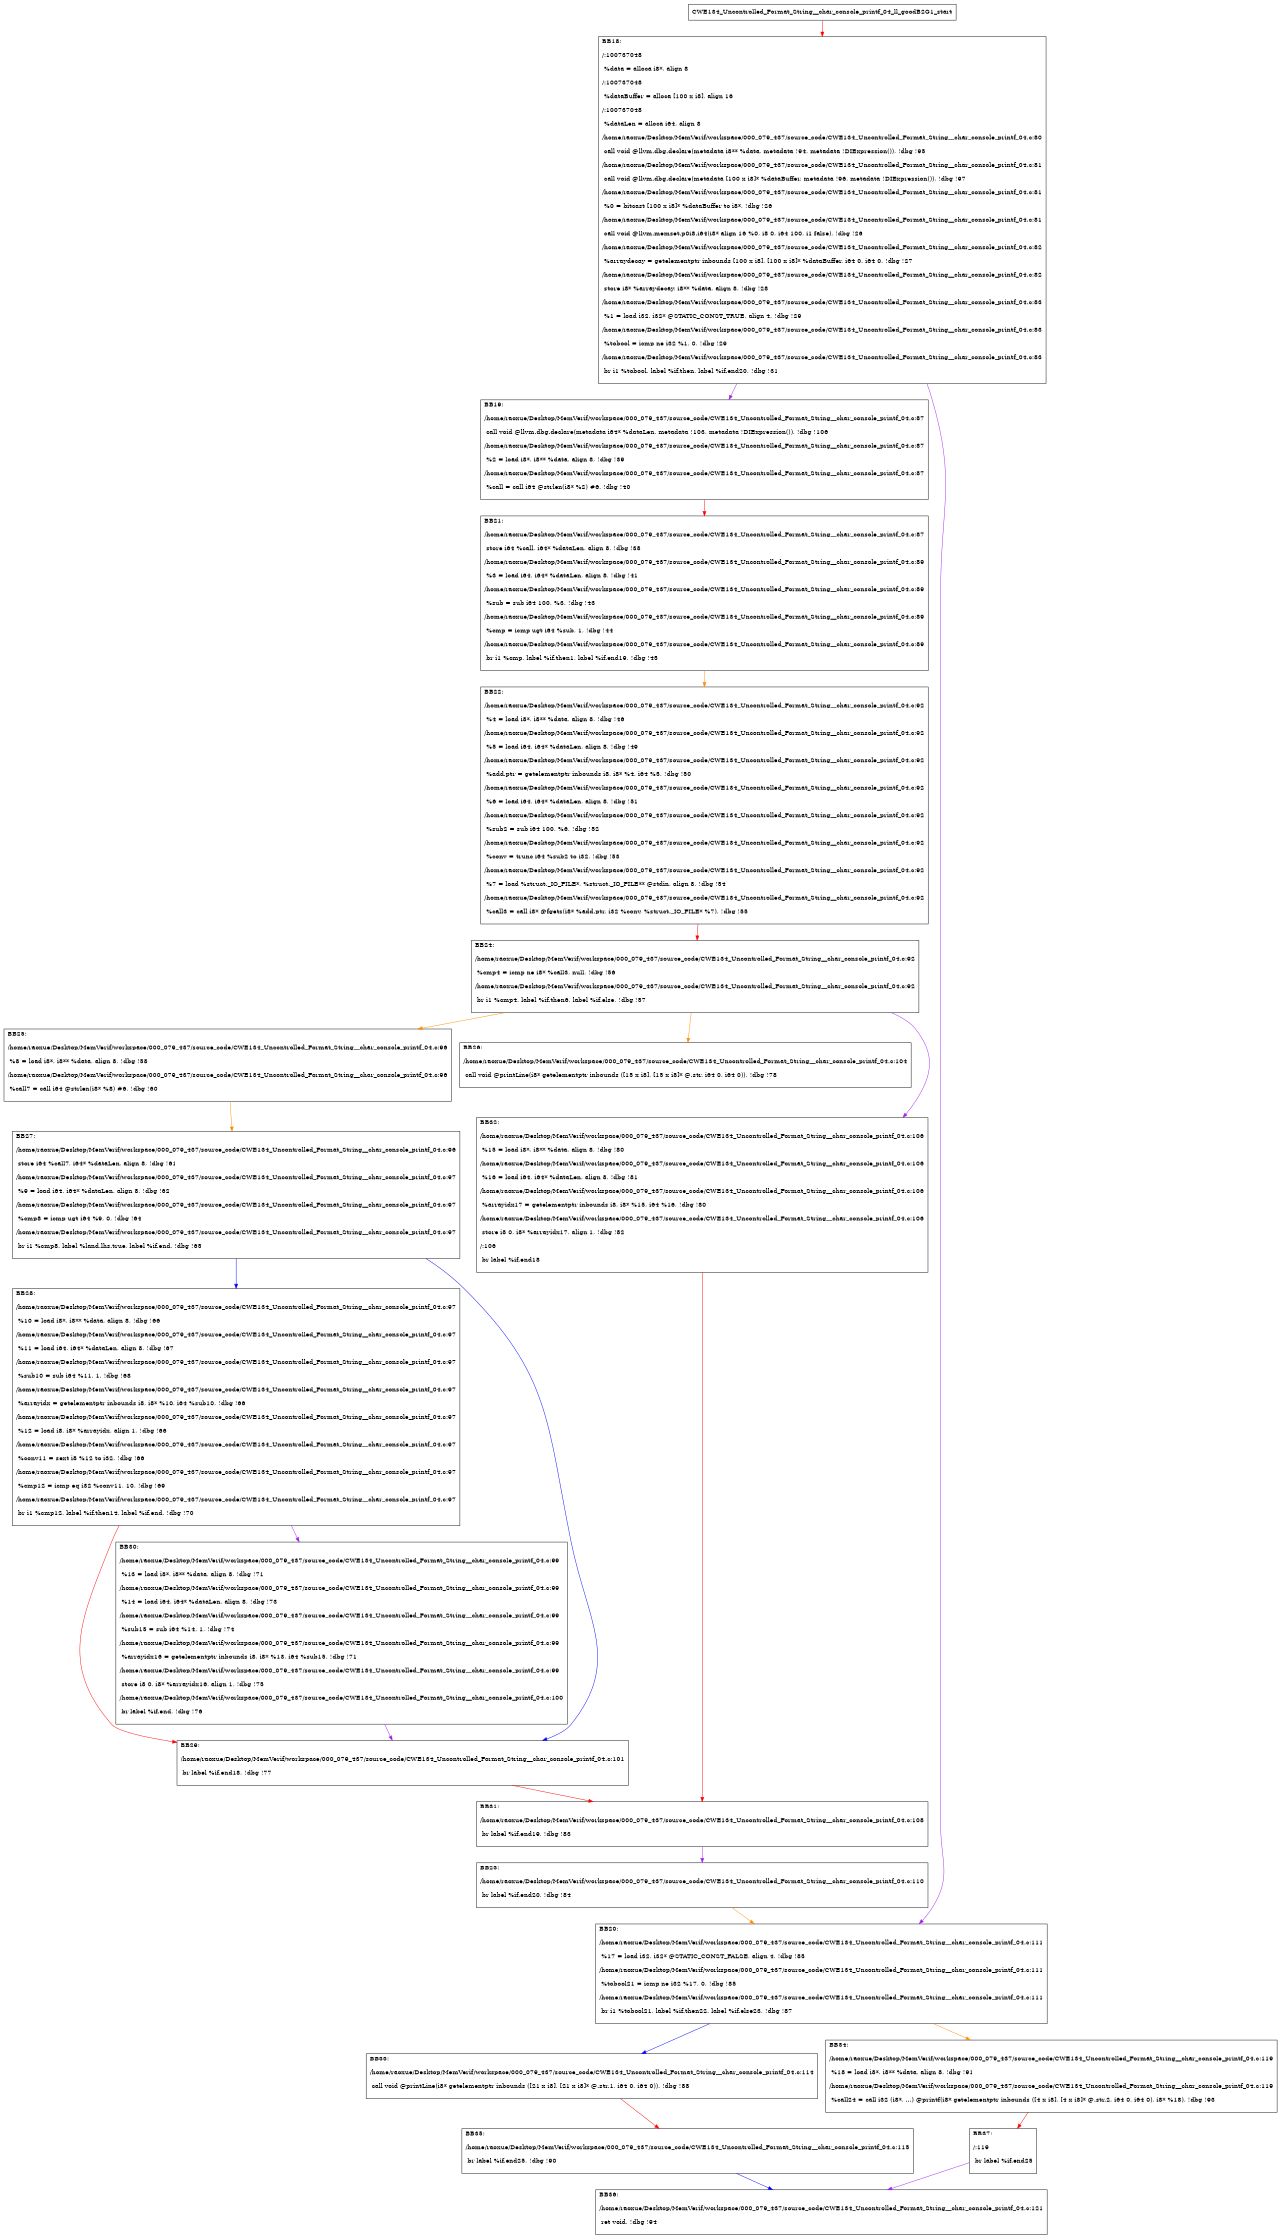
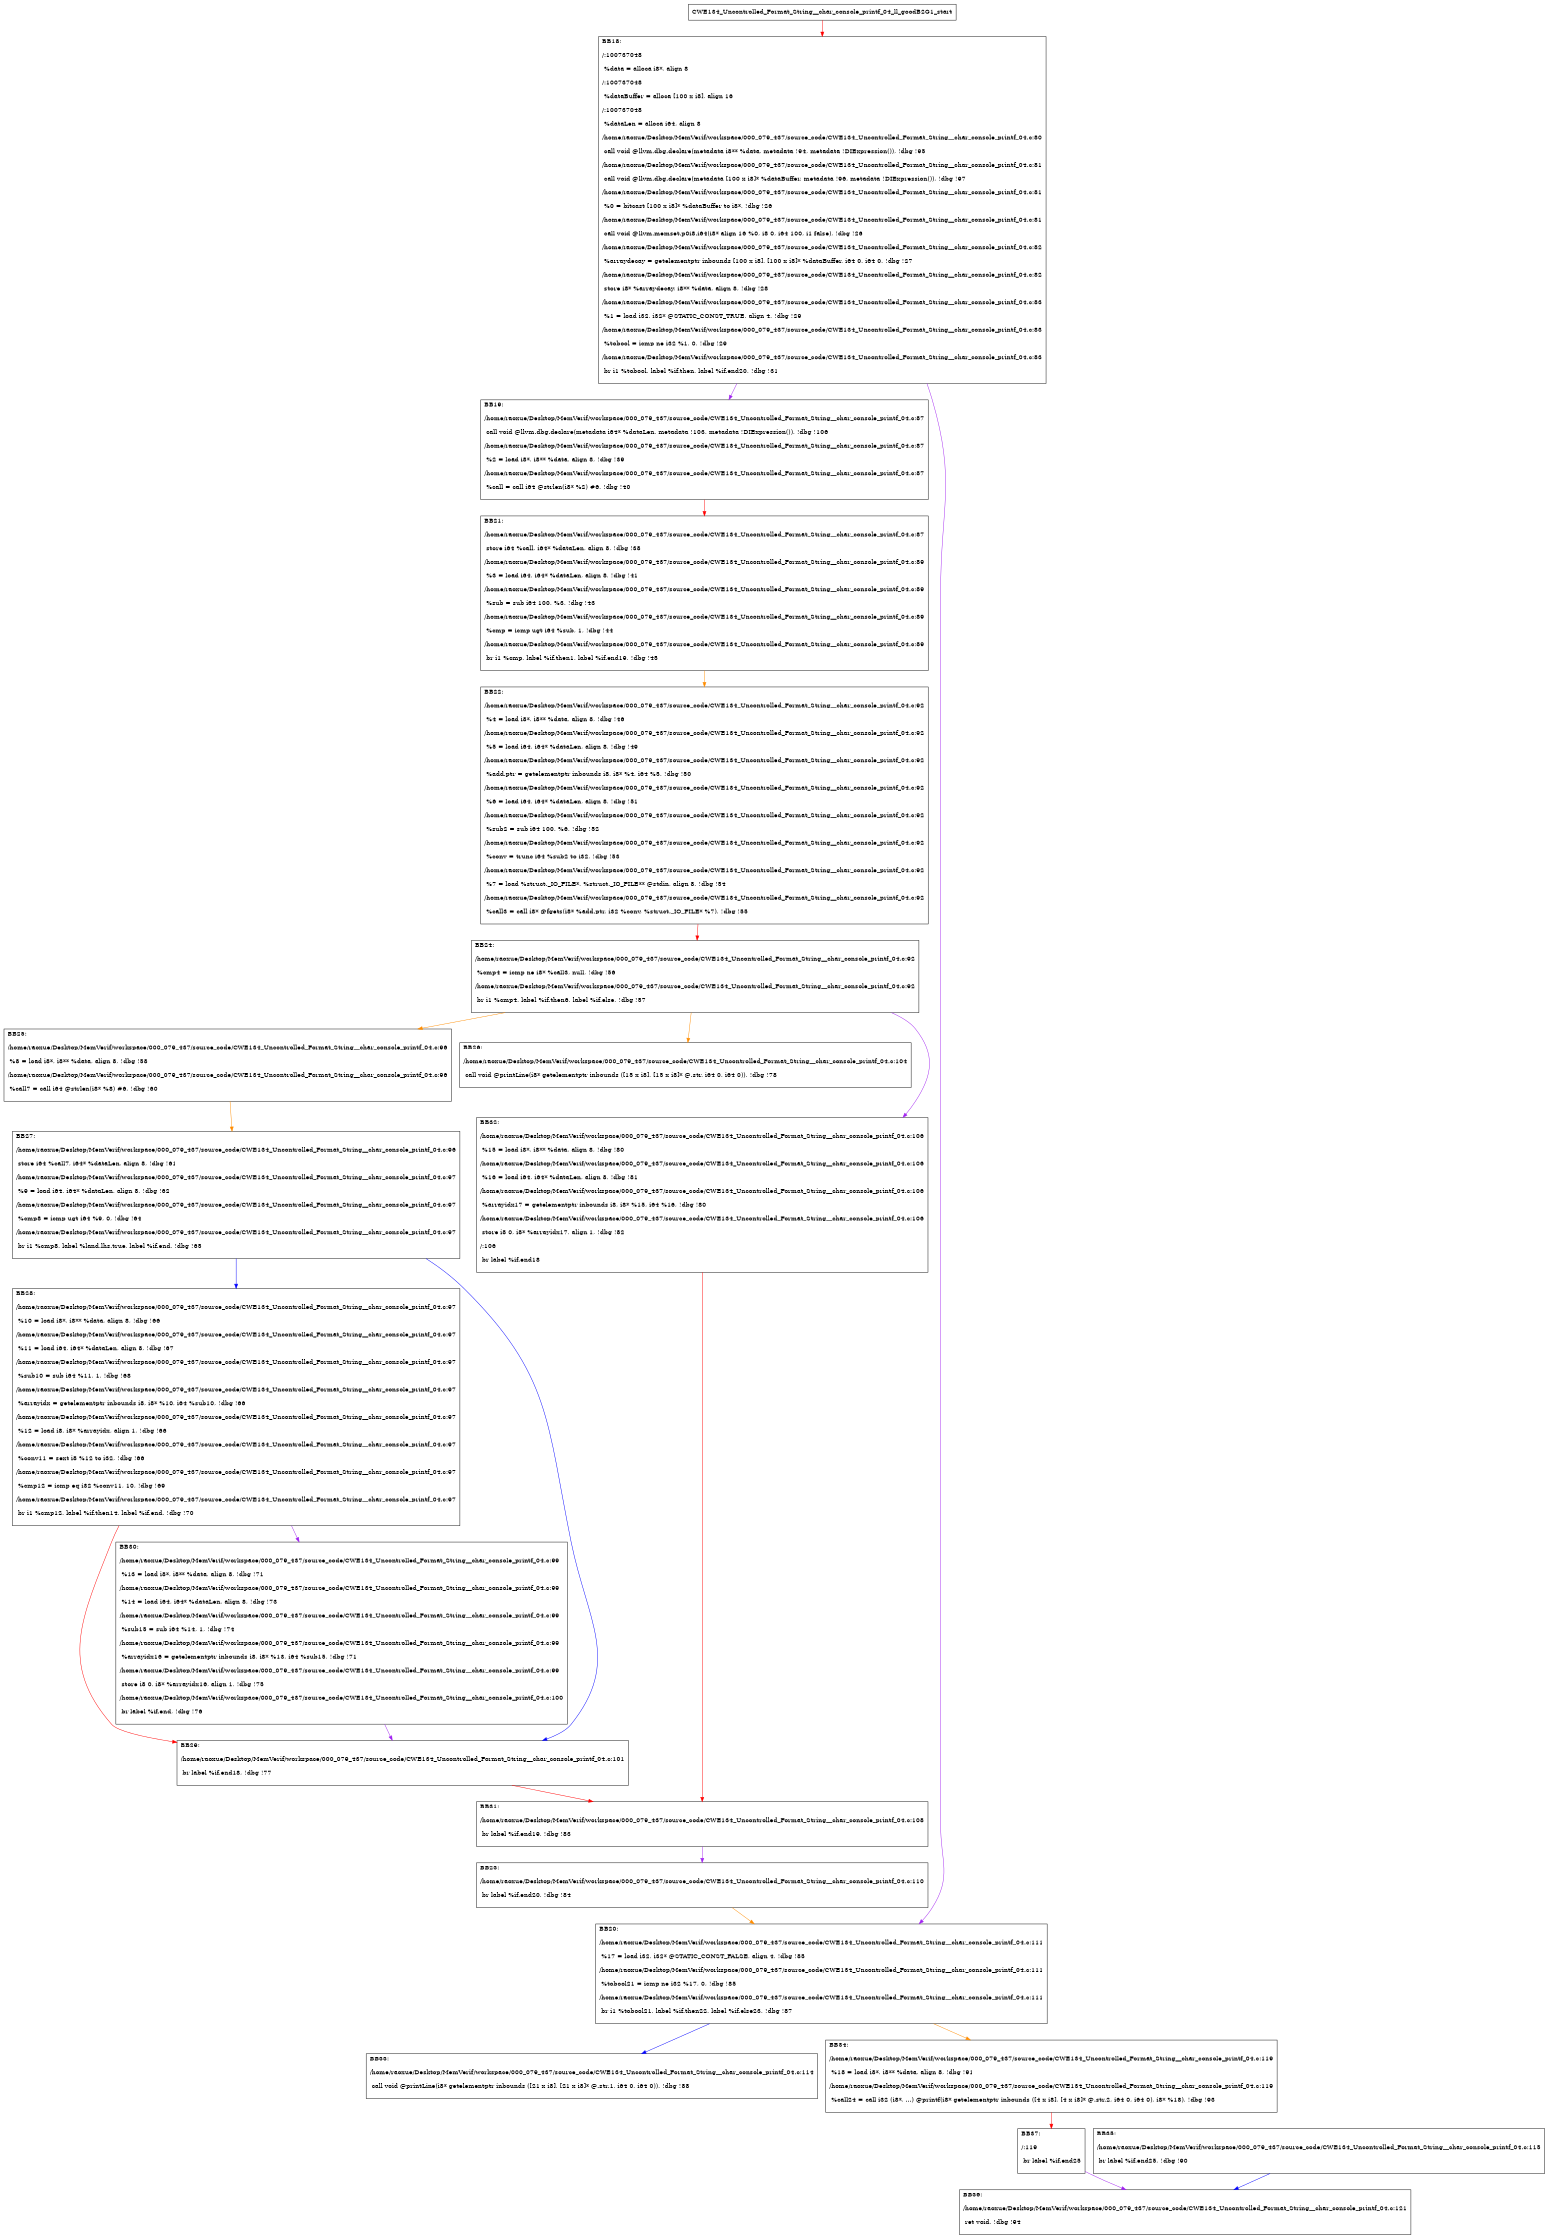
(638, 2112) -> none
